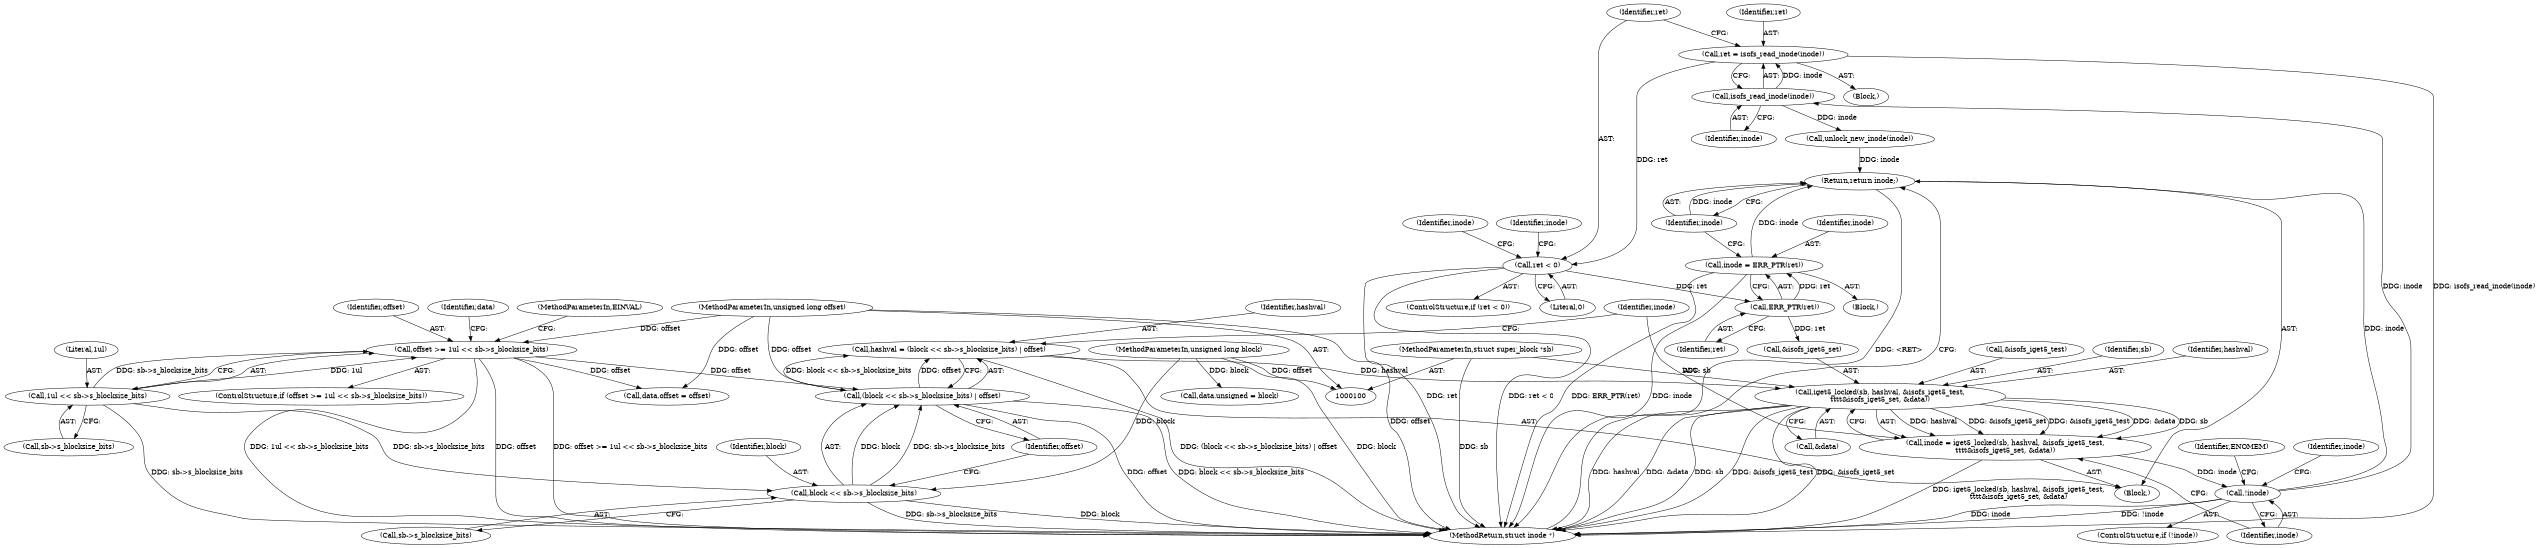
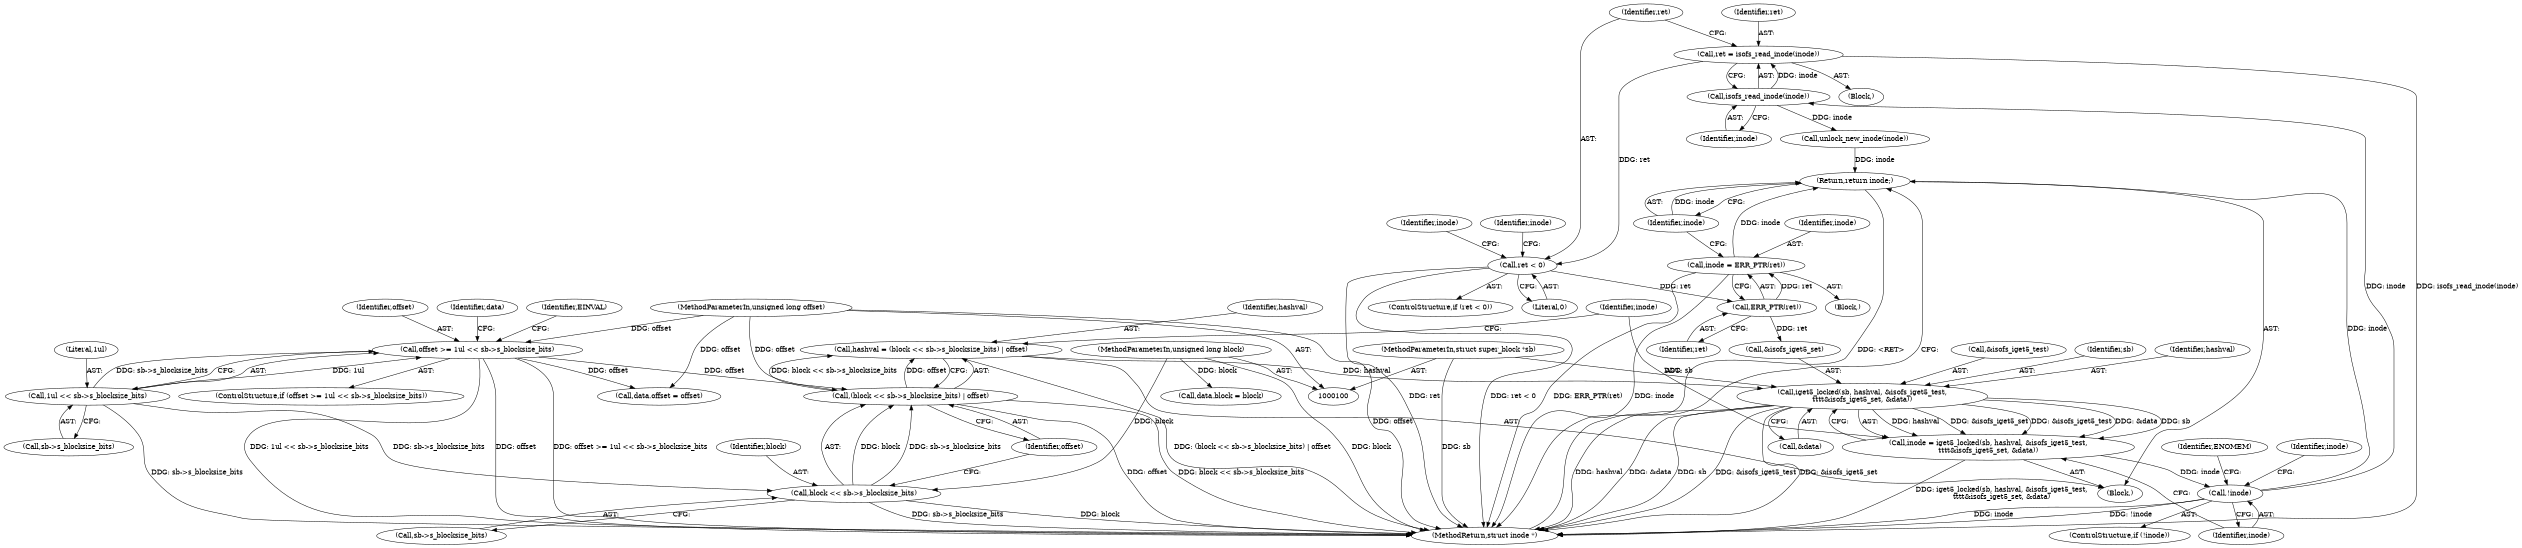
(590, 308) -> (574, 308)
(1292, 371) -> (1285, 371)
(1230, 396) -> (1221, 396)
